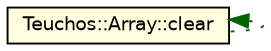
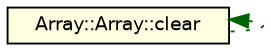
(118, 26) -> (118, 26)
